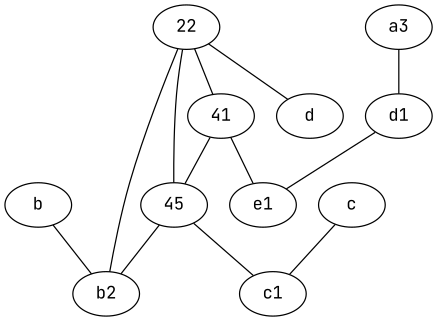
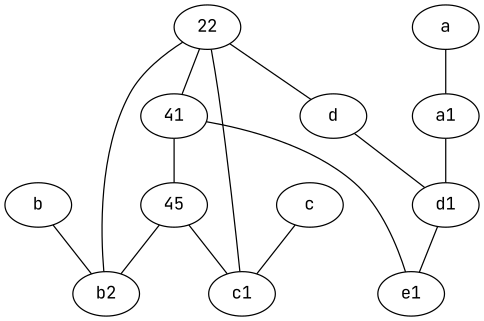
(399, 27) -> (446, 116)
none -> (446, 27)
(175, 116) -> (227, 160)
none -> (390, 161)
